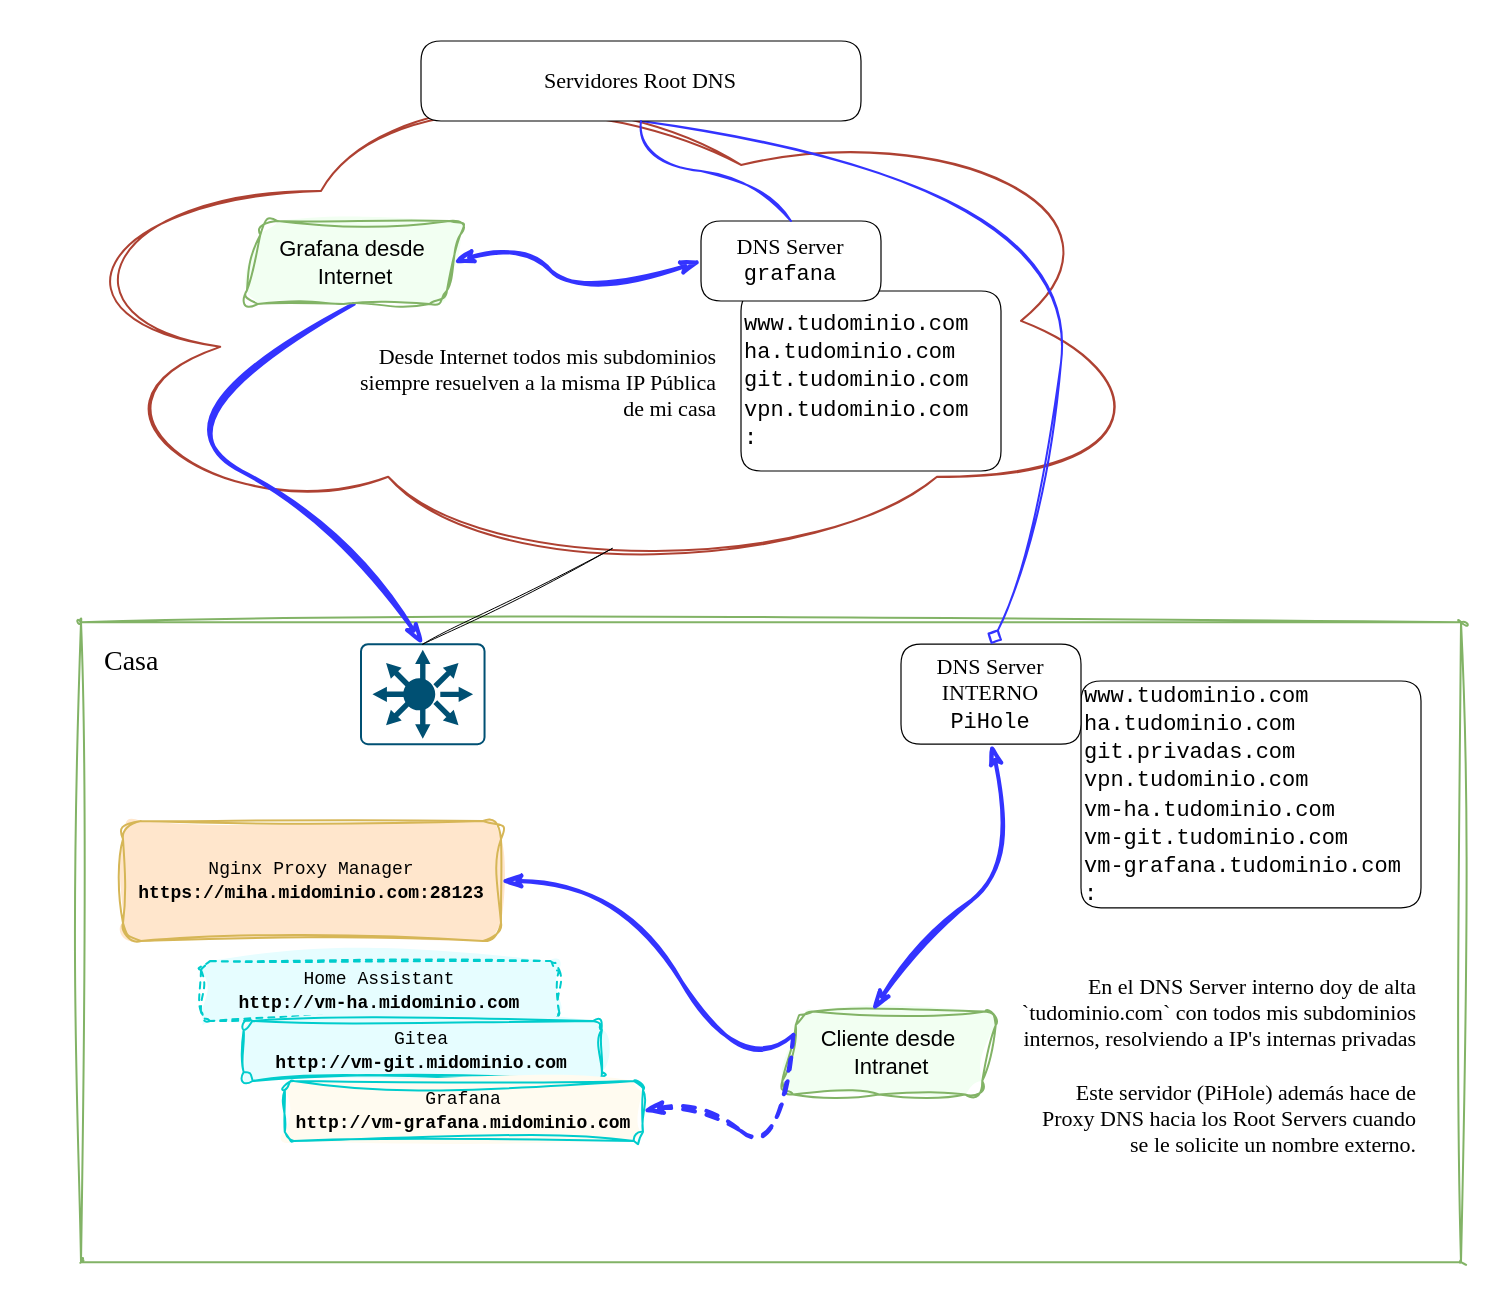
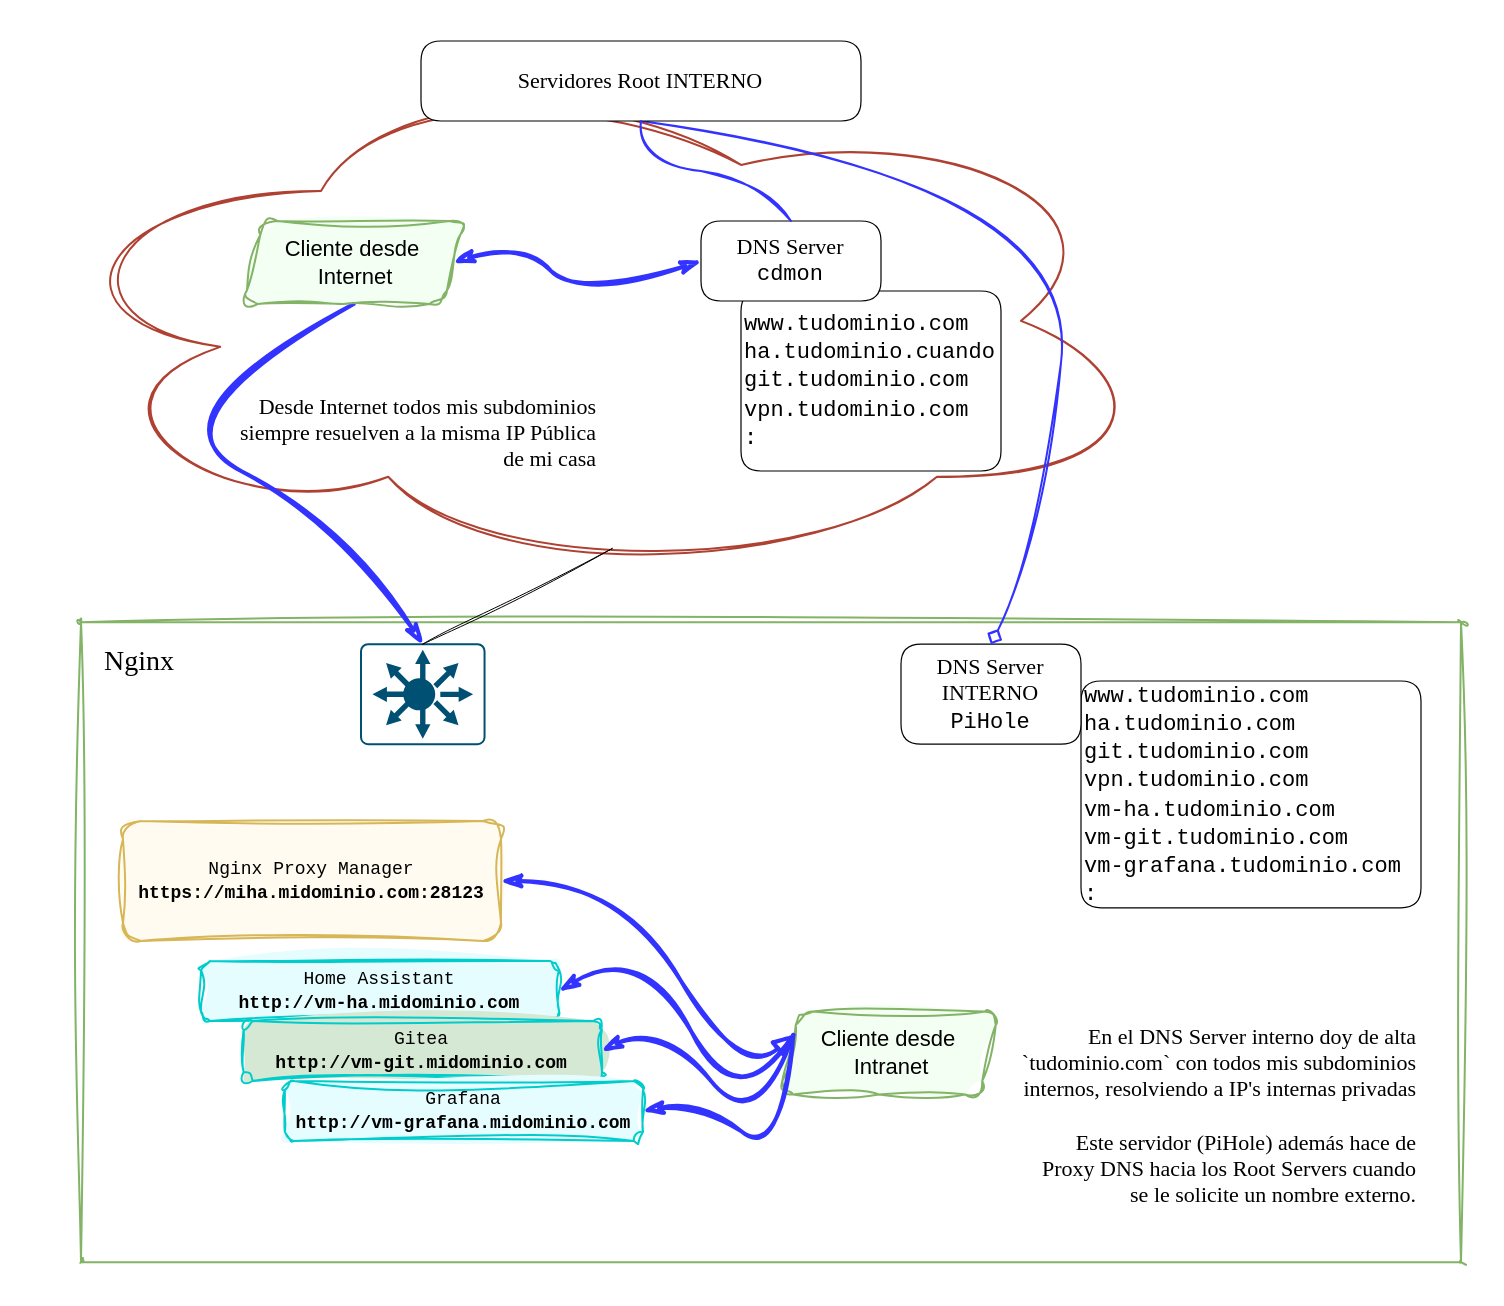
(641, 81) -> (641, 81)
(791, 261) -> (791, 261)
(353, 263) -> (353, 263)
(531, 381) -> (411, 431)
(838, 381) -> (851, 381)
(136, 664) -> (141, 664)
(1221, 795) -> (1221, 795)
(312, 881) -> (312, 881)
(979, 894) -> none
(380, 991) -> (380, 991)
none -> (685, 1020)
(736, 1042) -> (732, 1045)
(423, 1051) -> (423, 1051)
none -> (706, 1075)
(788, 1076) -> (788, 1076)
(1221, 1081) -> (1221, 1131)
(464, 1111) -> (464, 1111)
